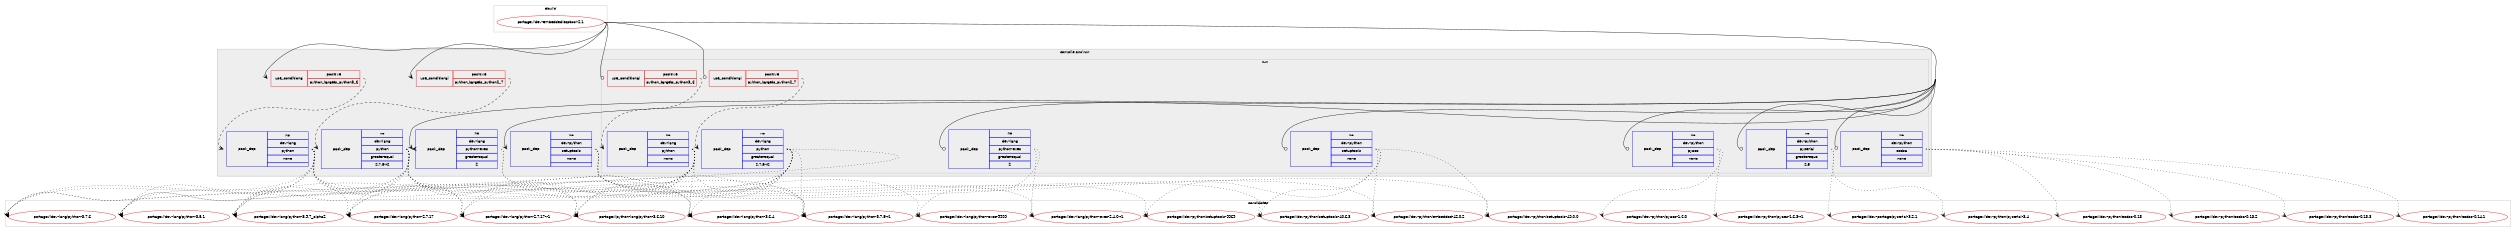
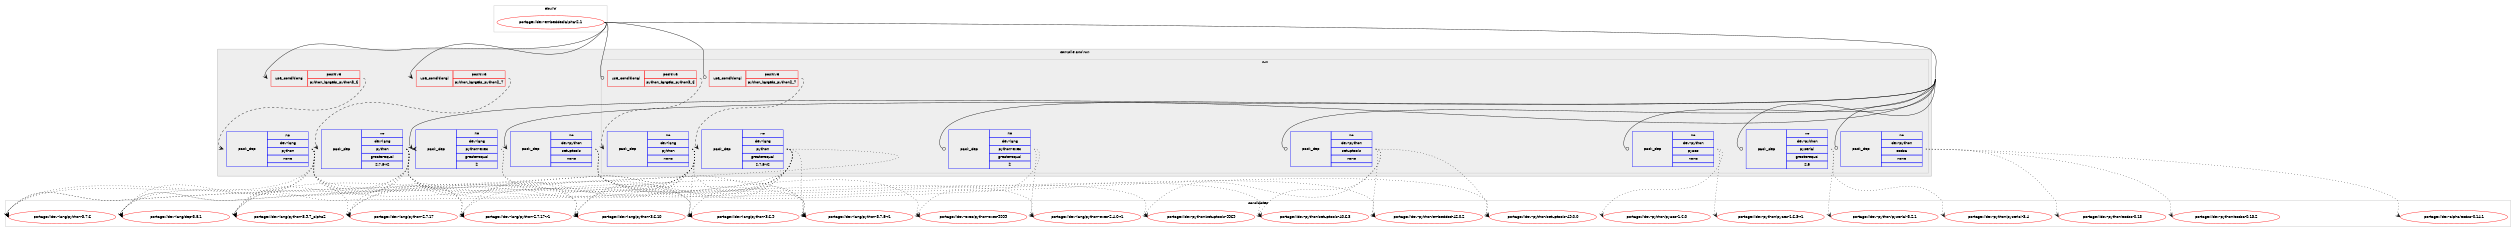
(551, 22) -> (551, 22)
(176, 217) -> (176, 217)
(632, 217) -> (632, 217)
(746, 217) -> (746, 217)
(973, 217) -> (973, 217)
(1885, 217) -> (1885, 217)
(2340, 217) -> none
(2454, 217) -> (2454, 217)
